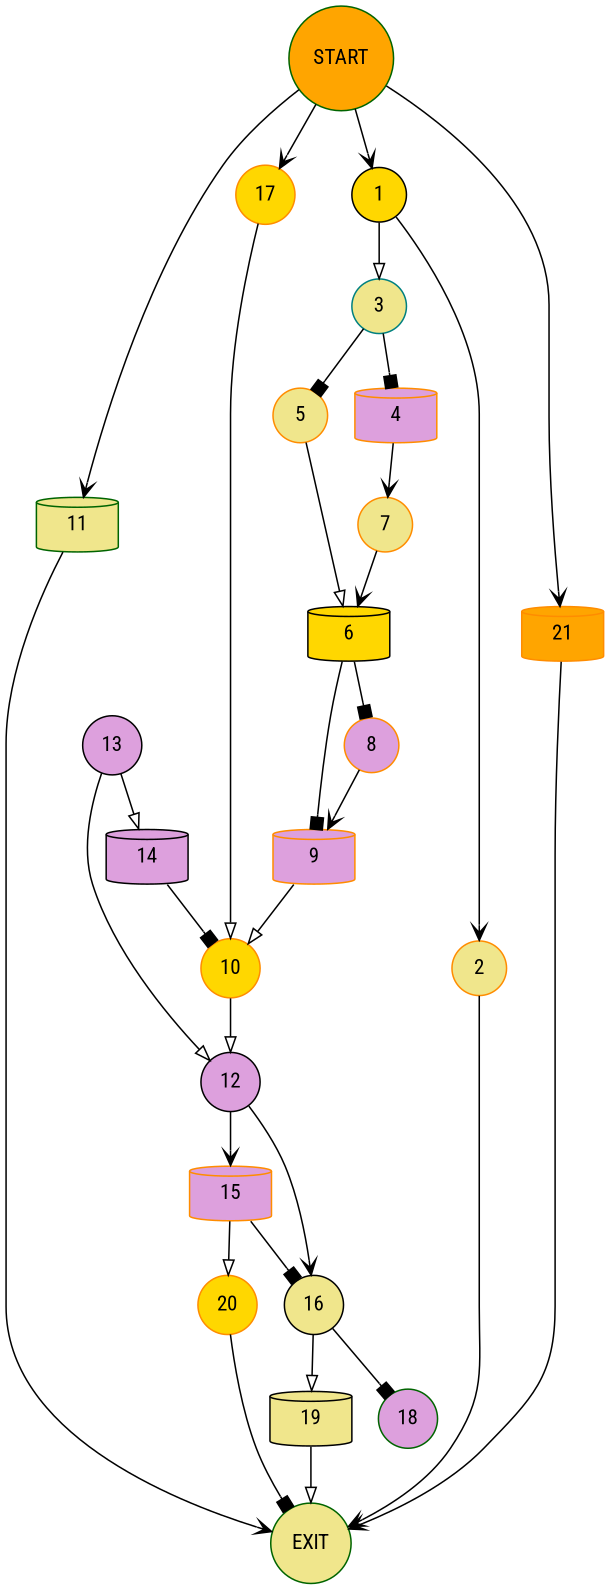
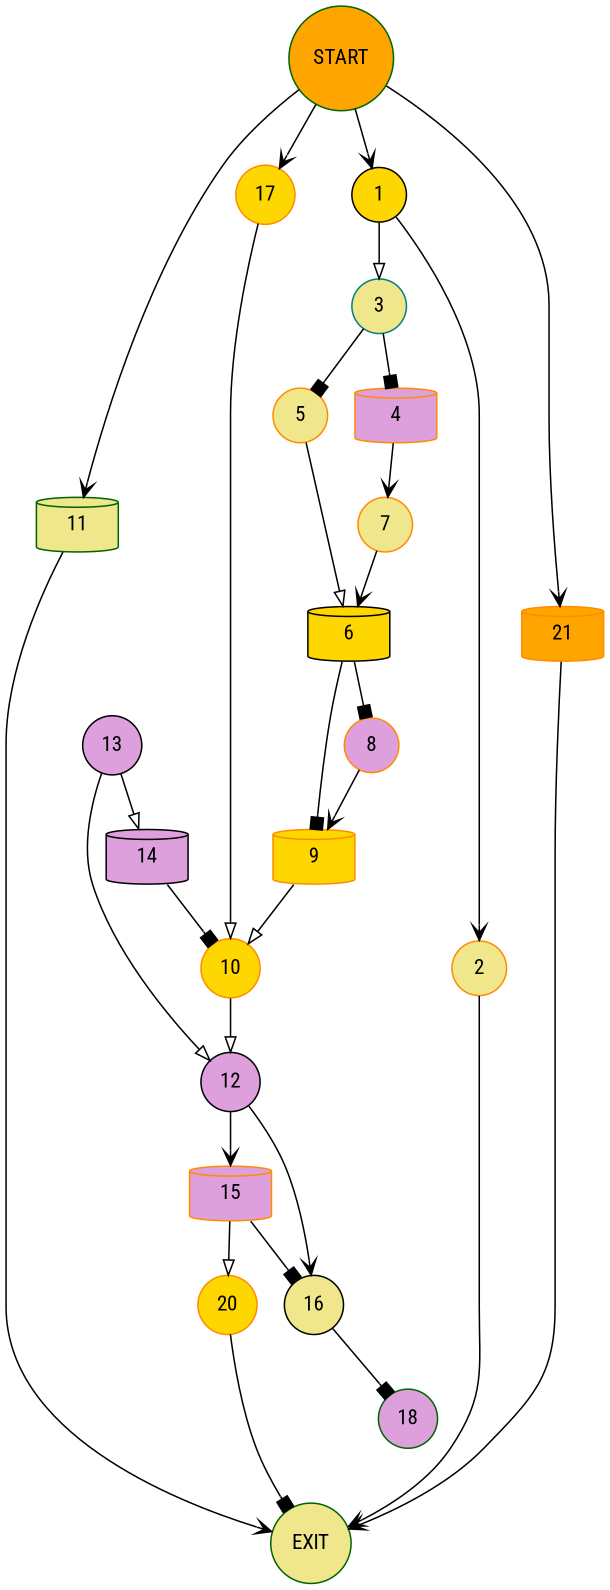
(314, 857) -> (314, 857)
(311, 1419) -> none
